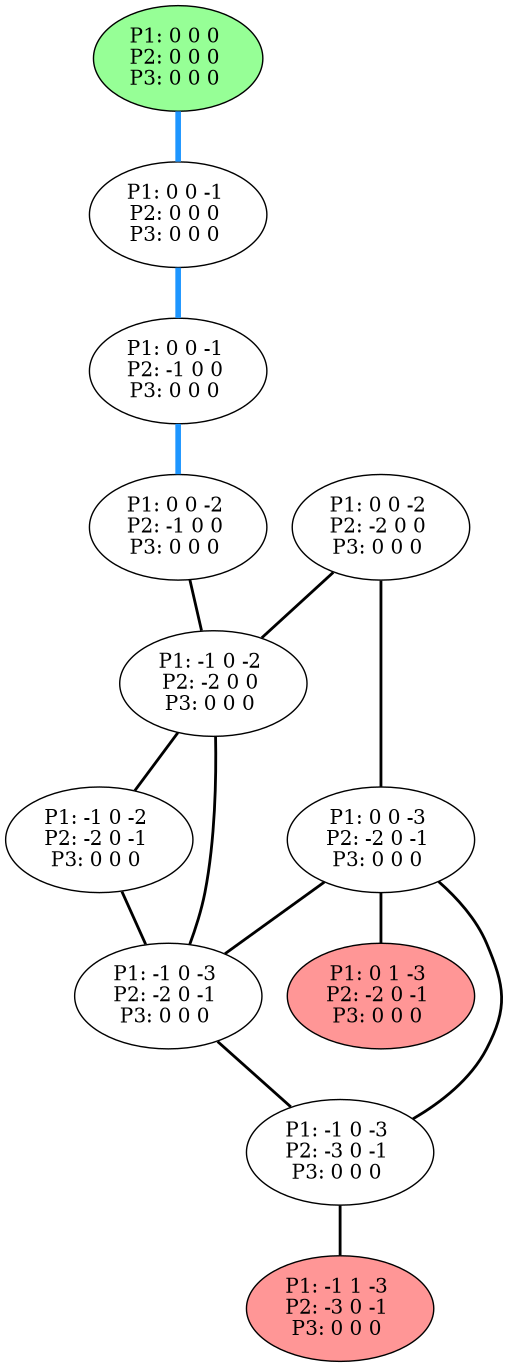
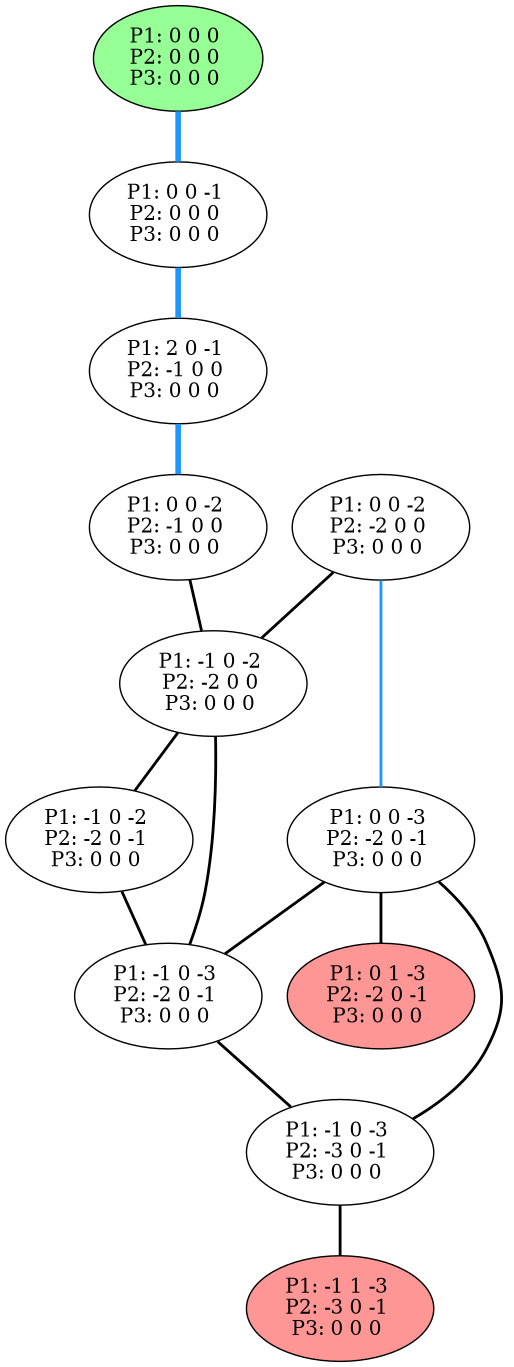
(178, 371) -> (178, 371)
(381, 684) -> (381, 684)
